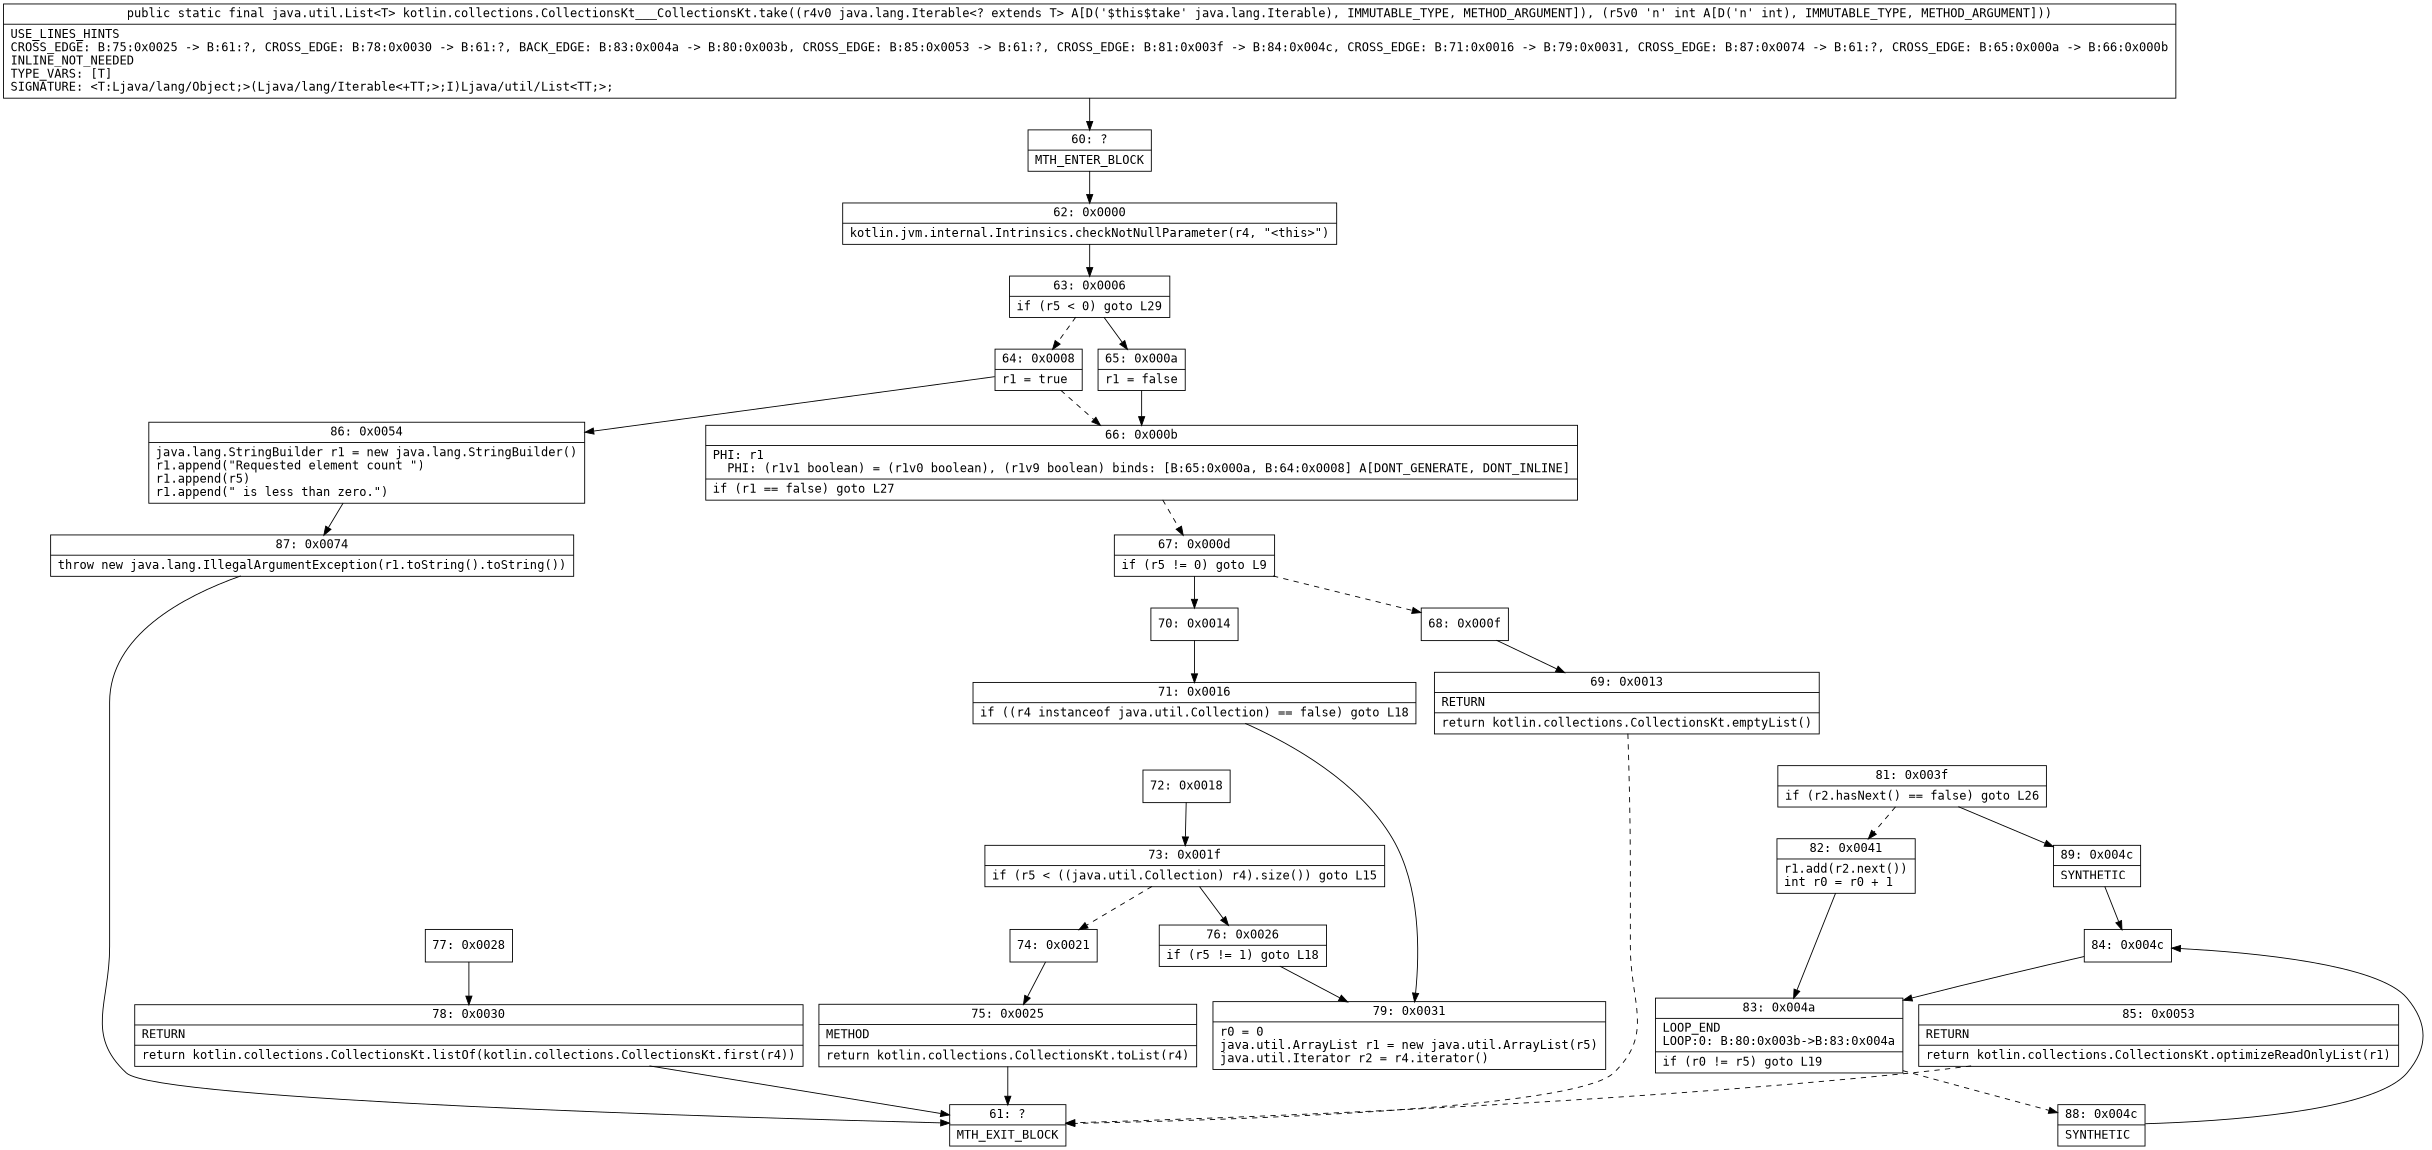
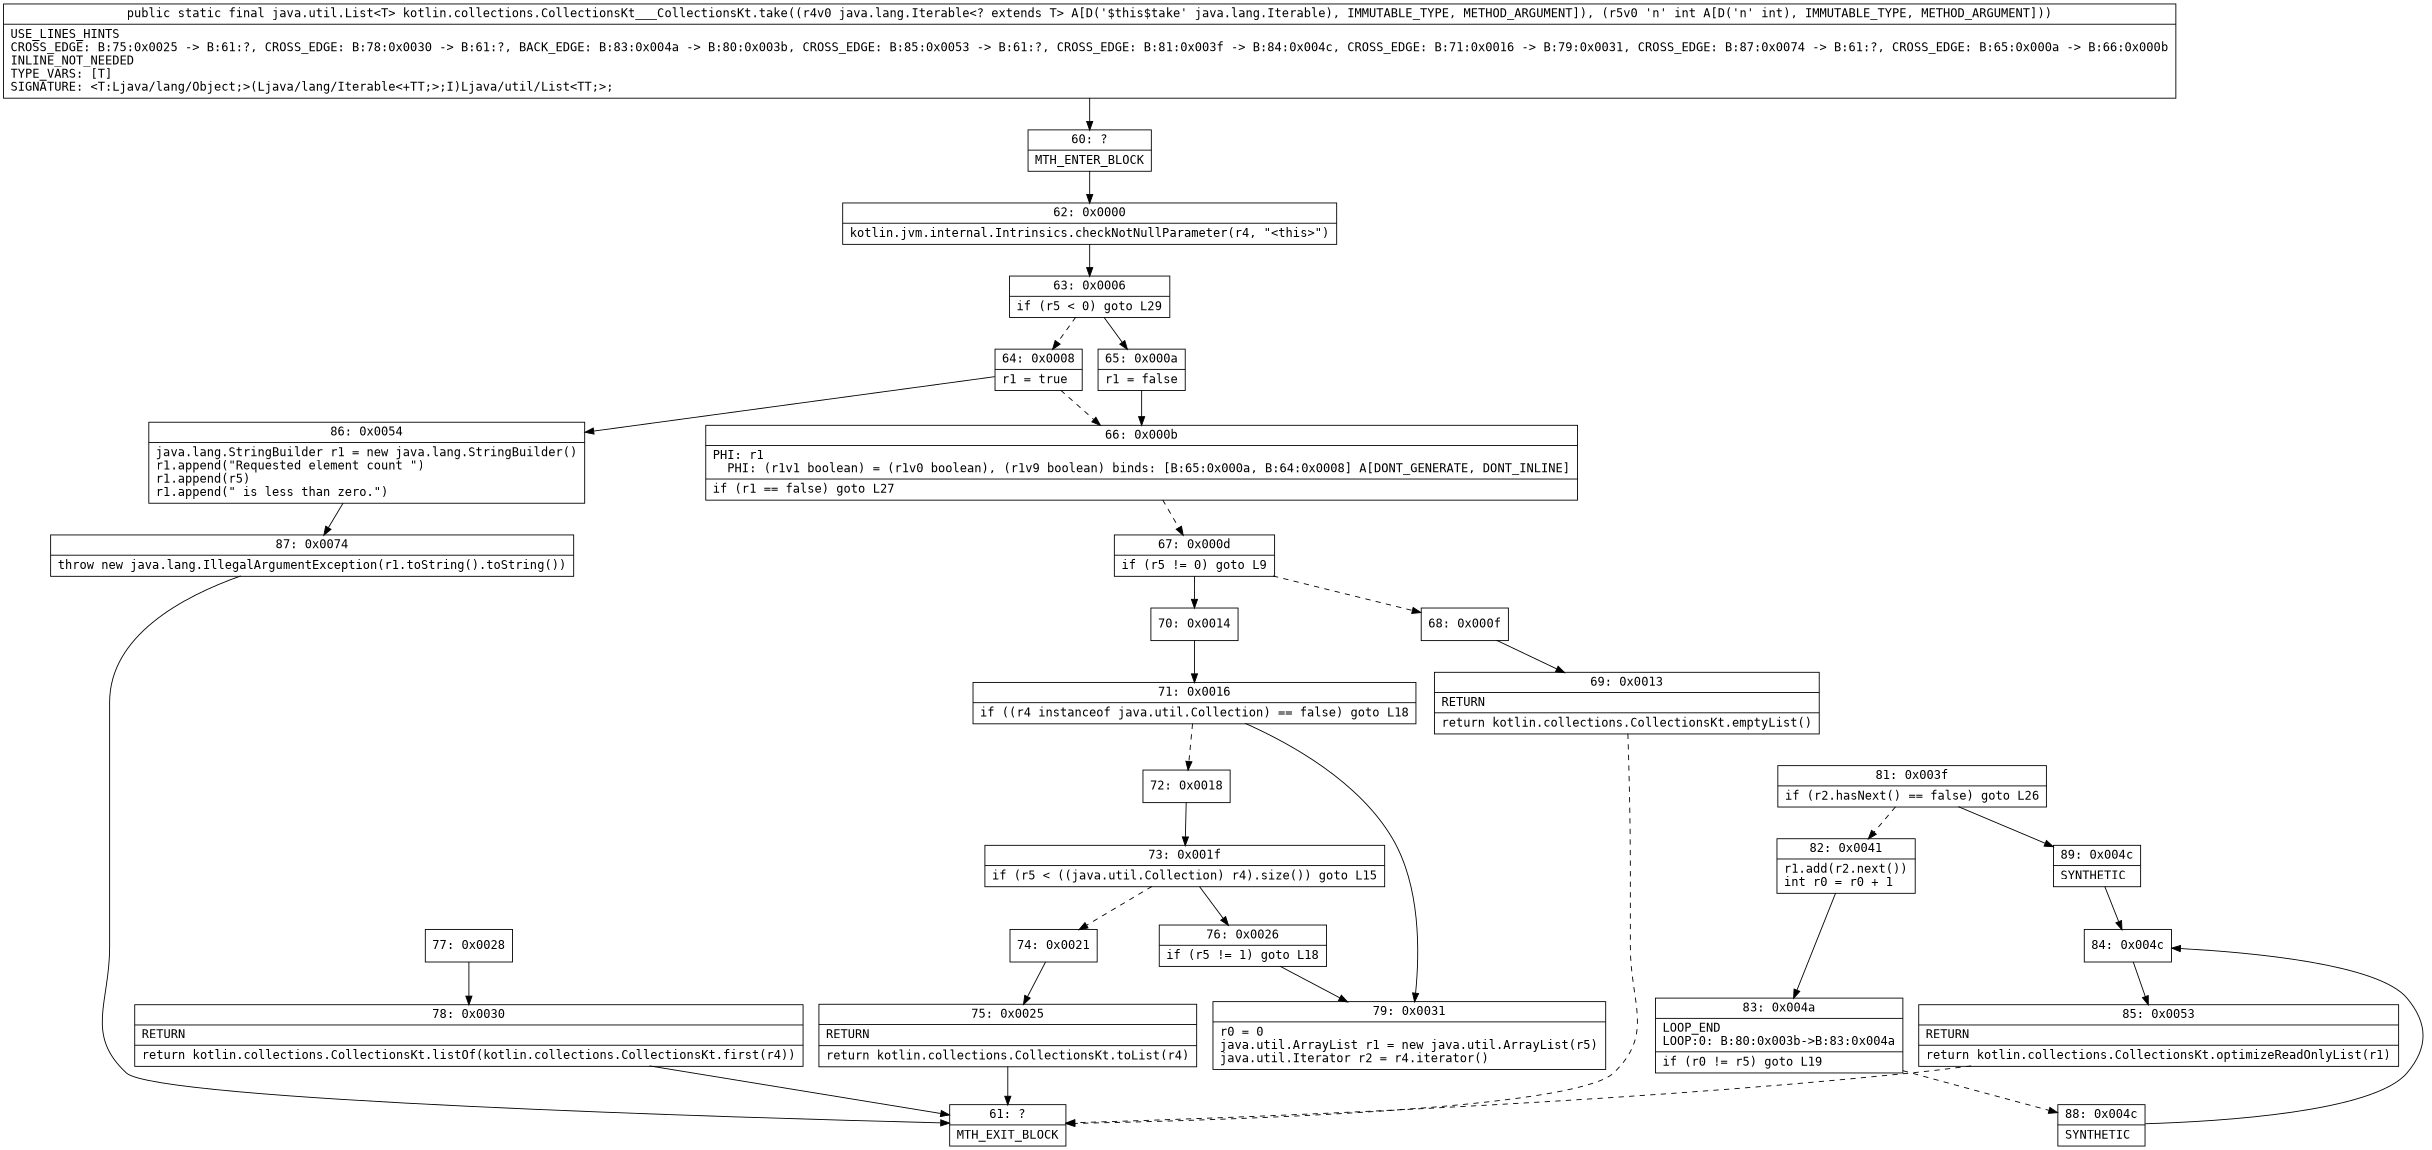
none -> (1191, 742)
(1998, 977) -> (2139, 979)
(848, 1035) -> (848, 1035)
